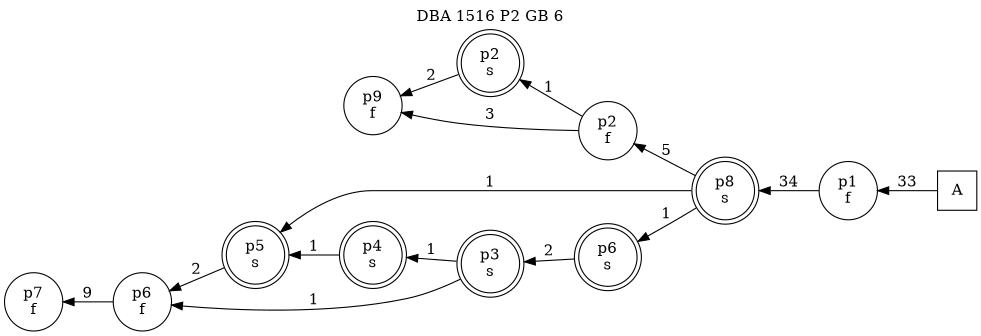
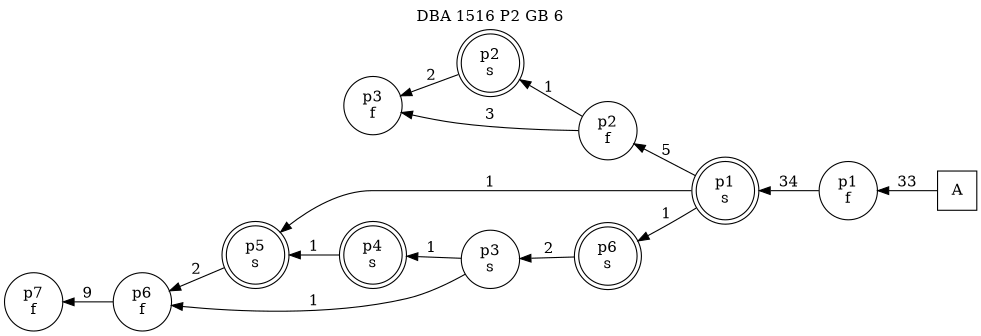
(373, 106) -> (373, 106)
(725, 191) -> (725, 191)
(490, 264) -> (490, 259)
